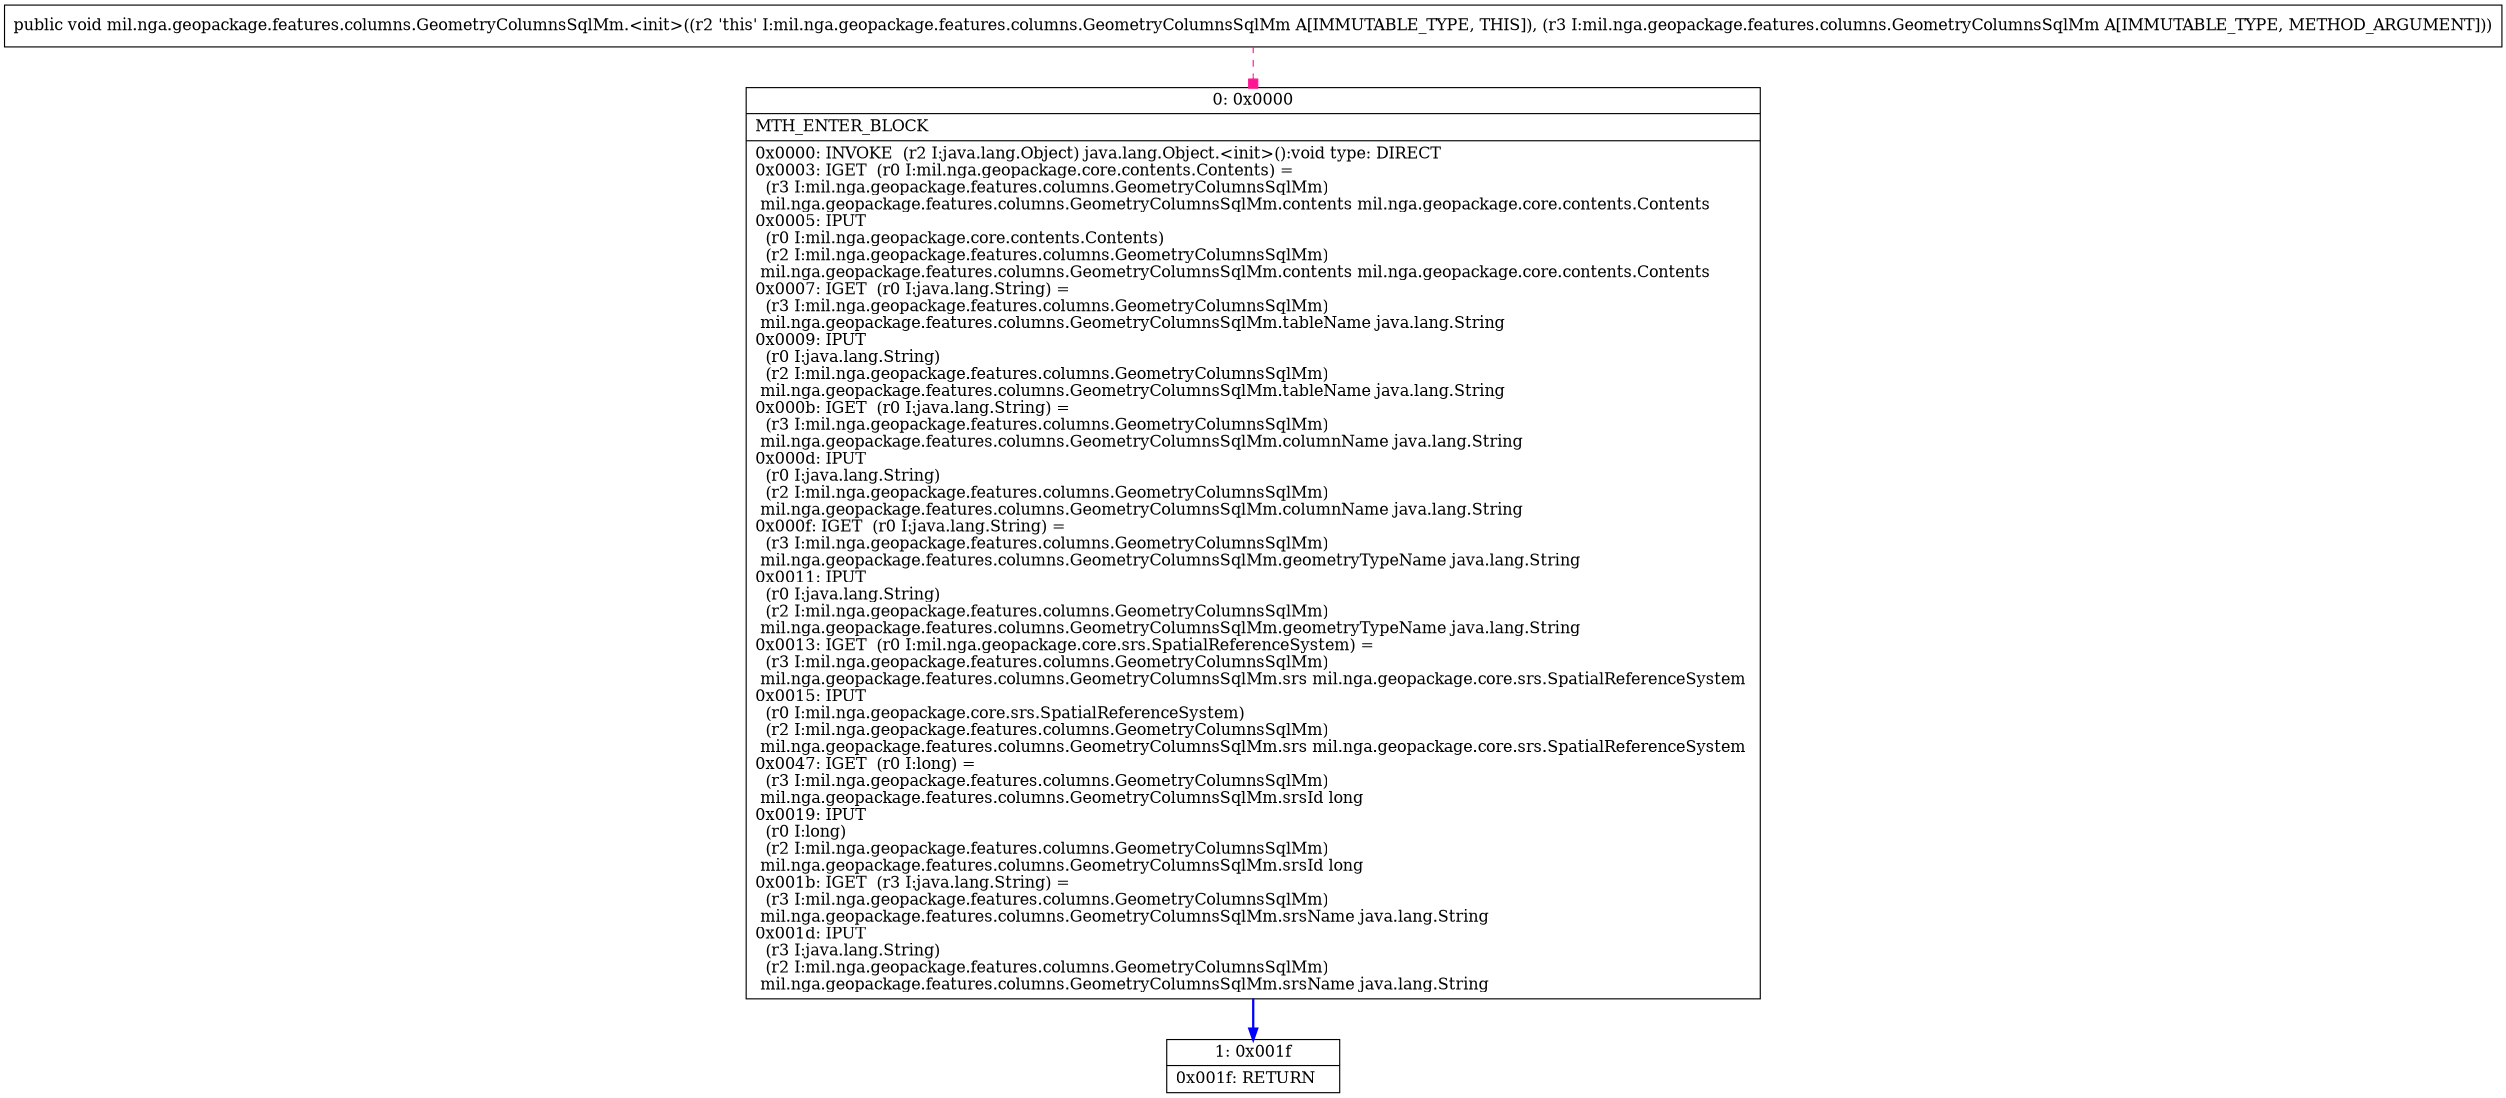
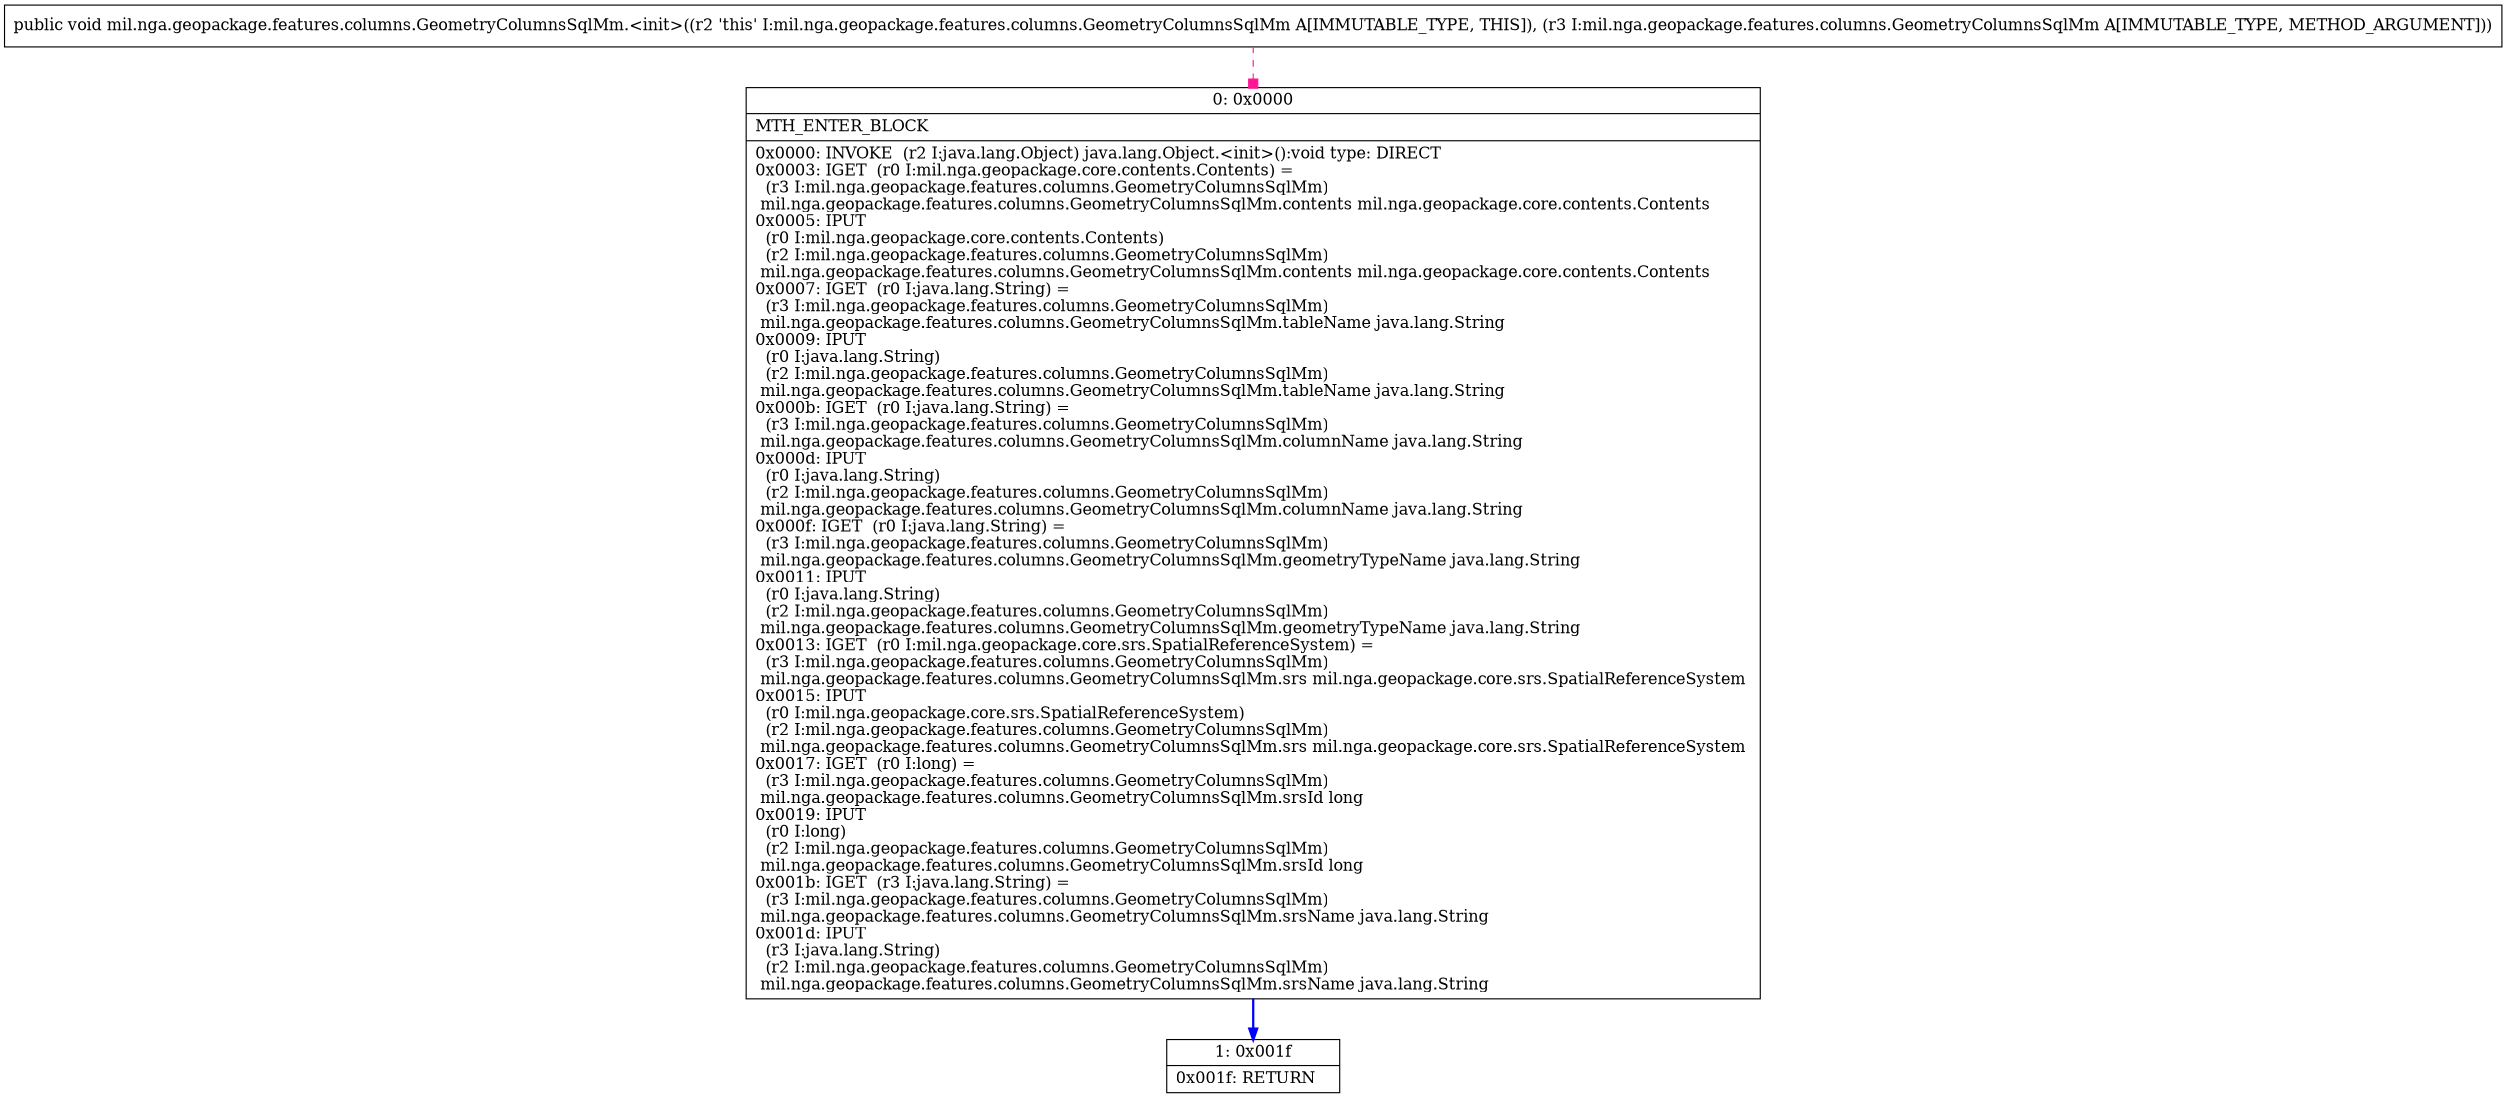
(868, 764) -> (868, 764)
